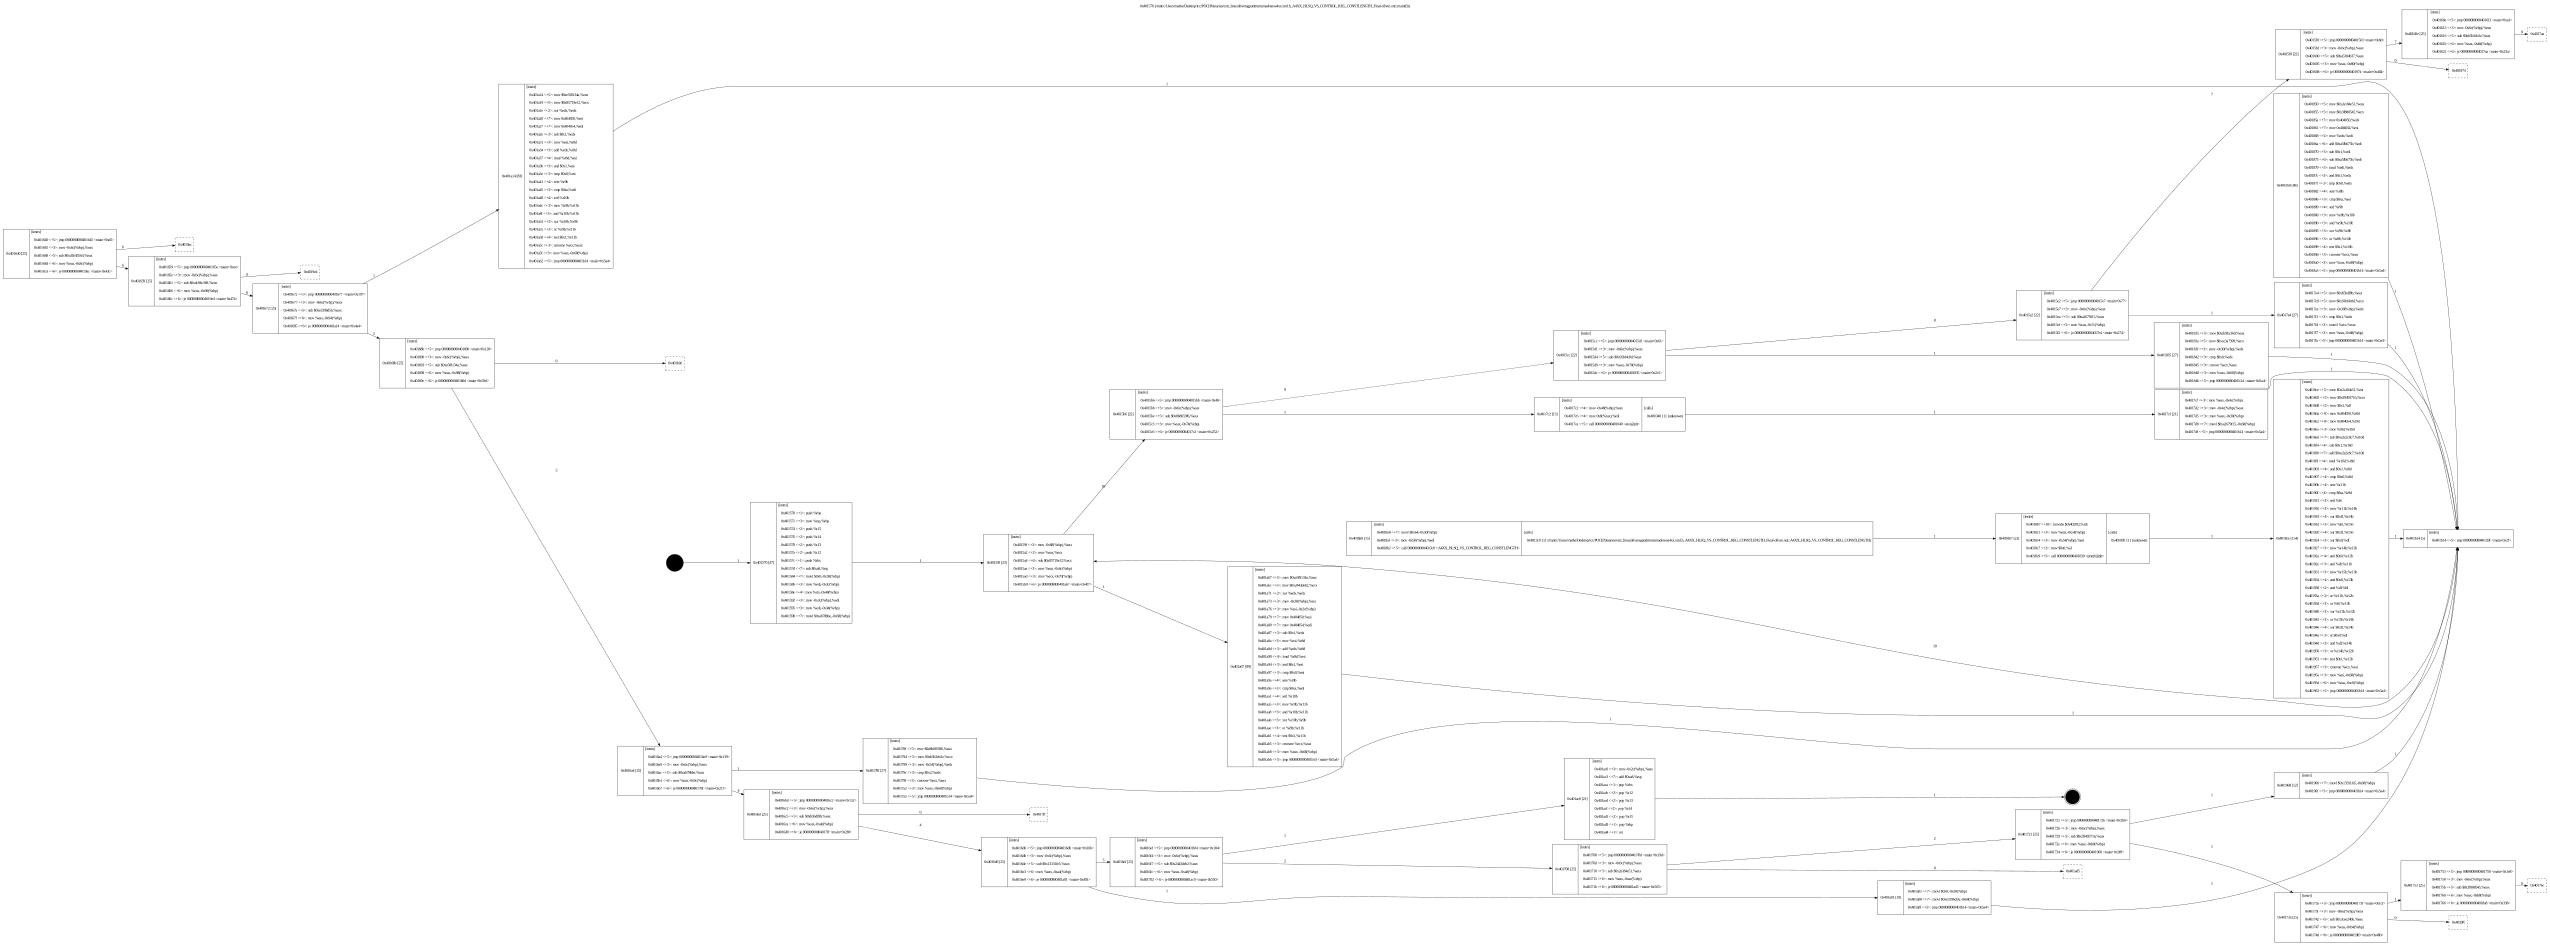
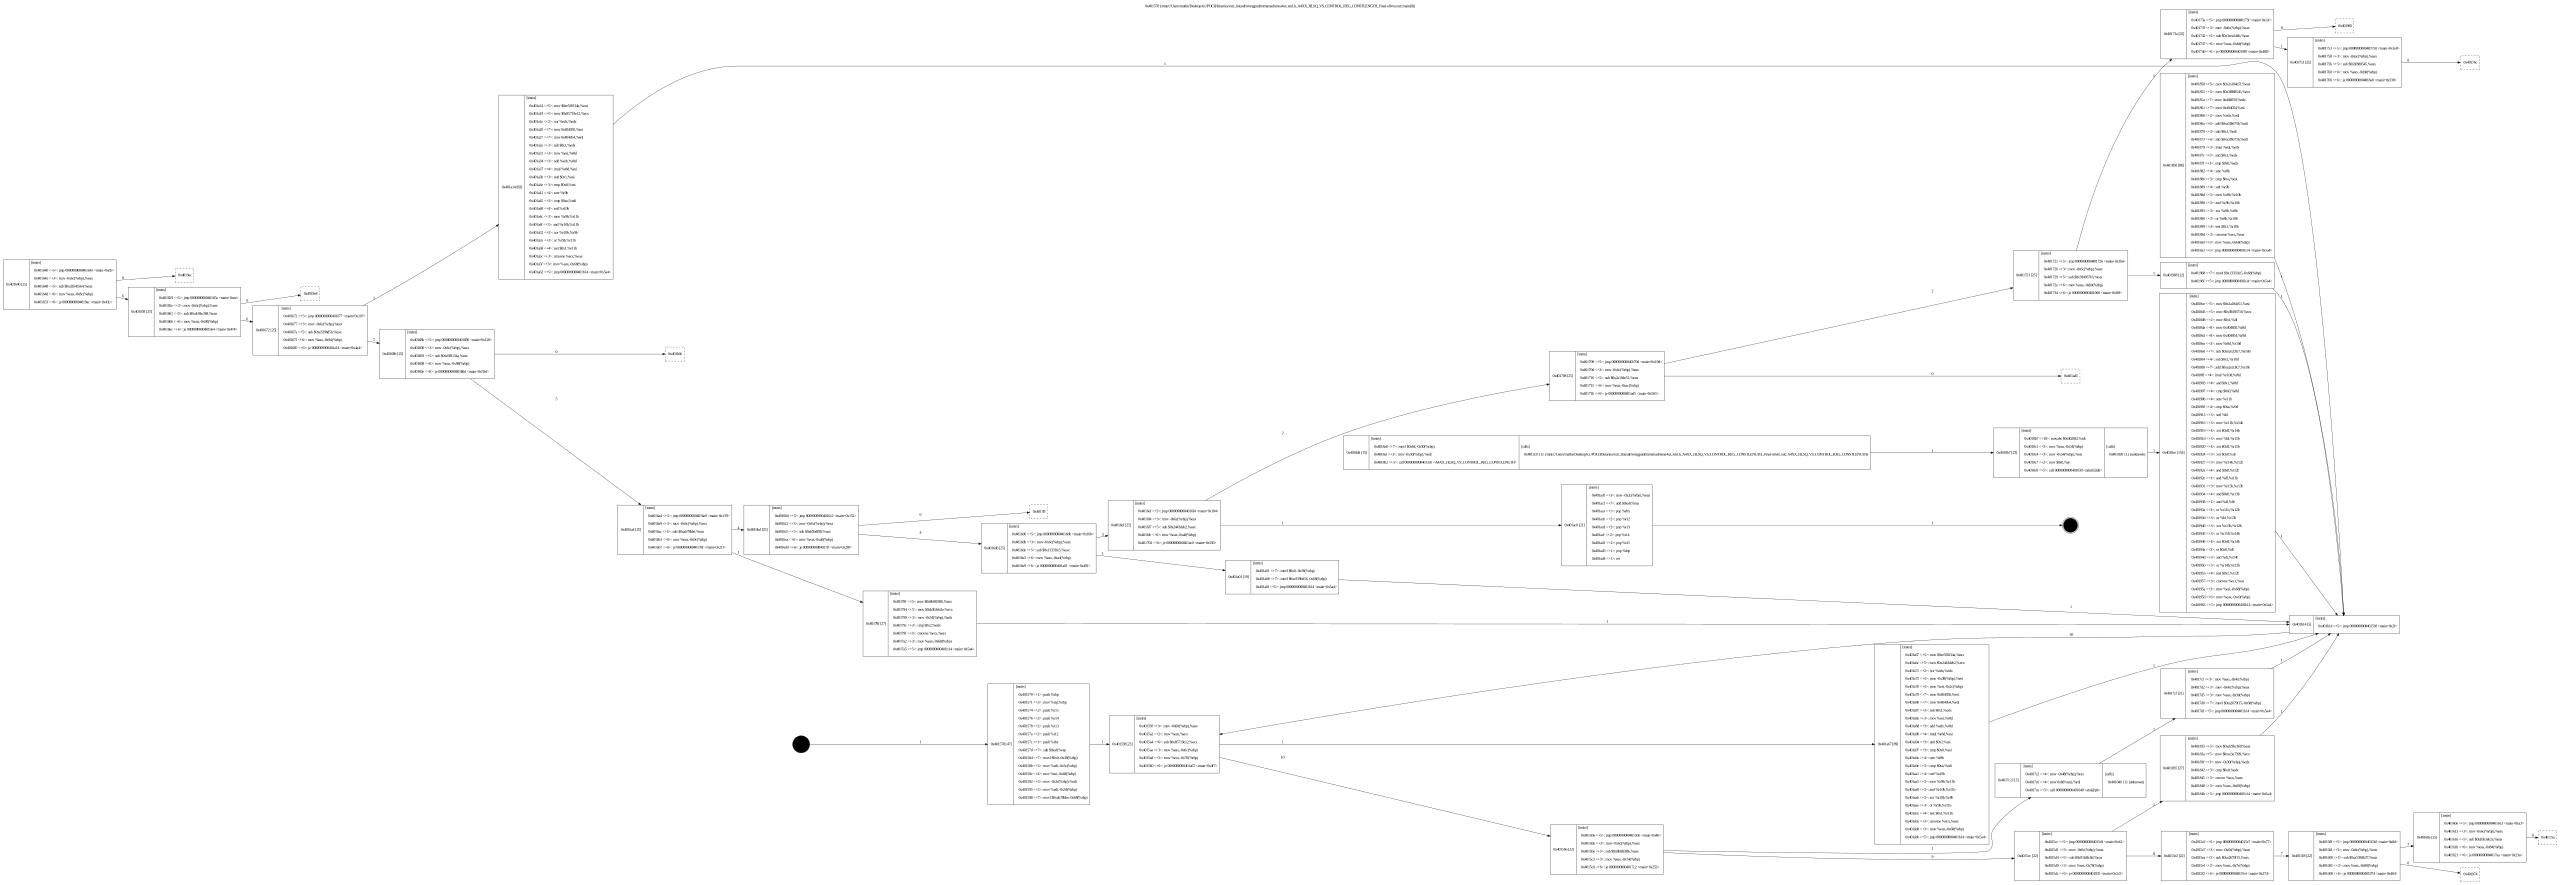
(2331, 315) -> none
